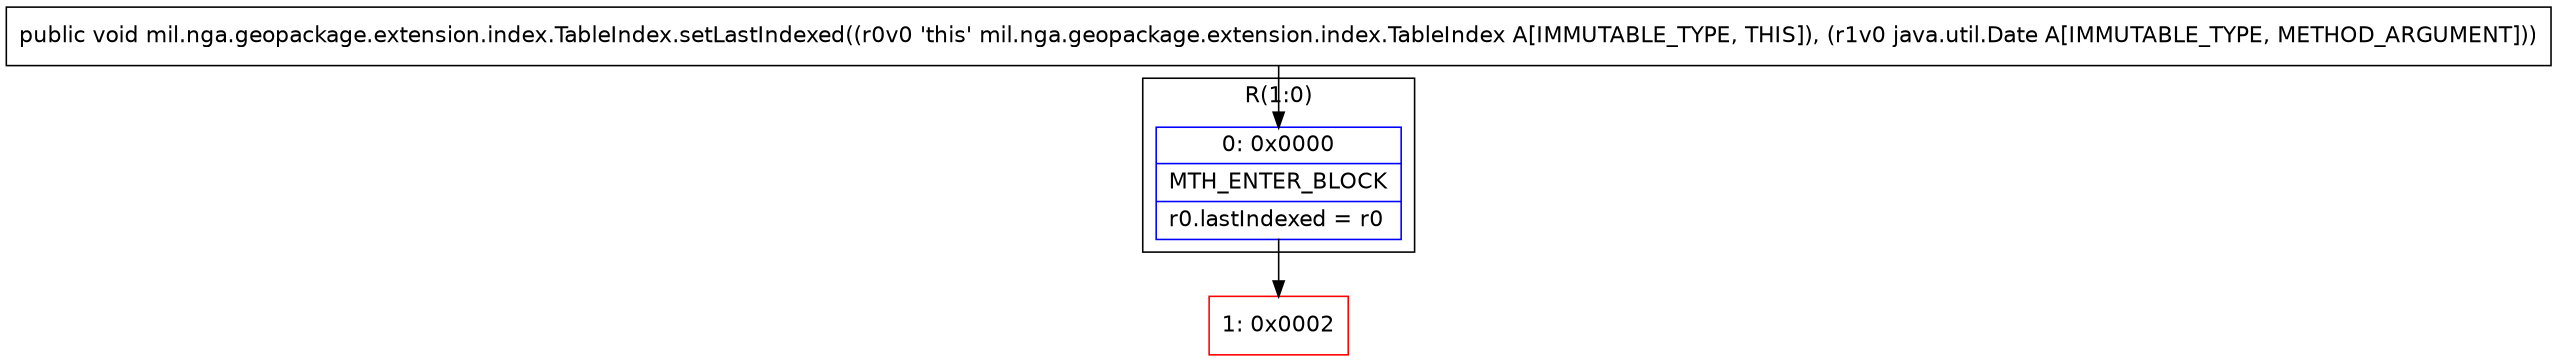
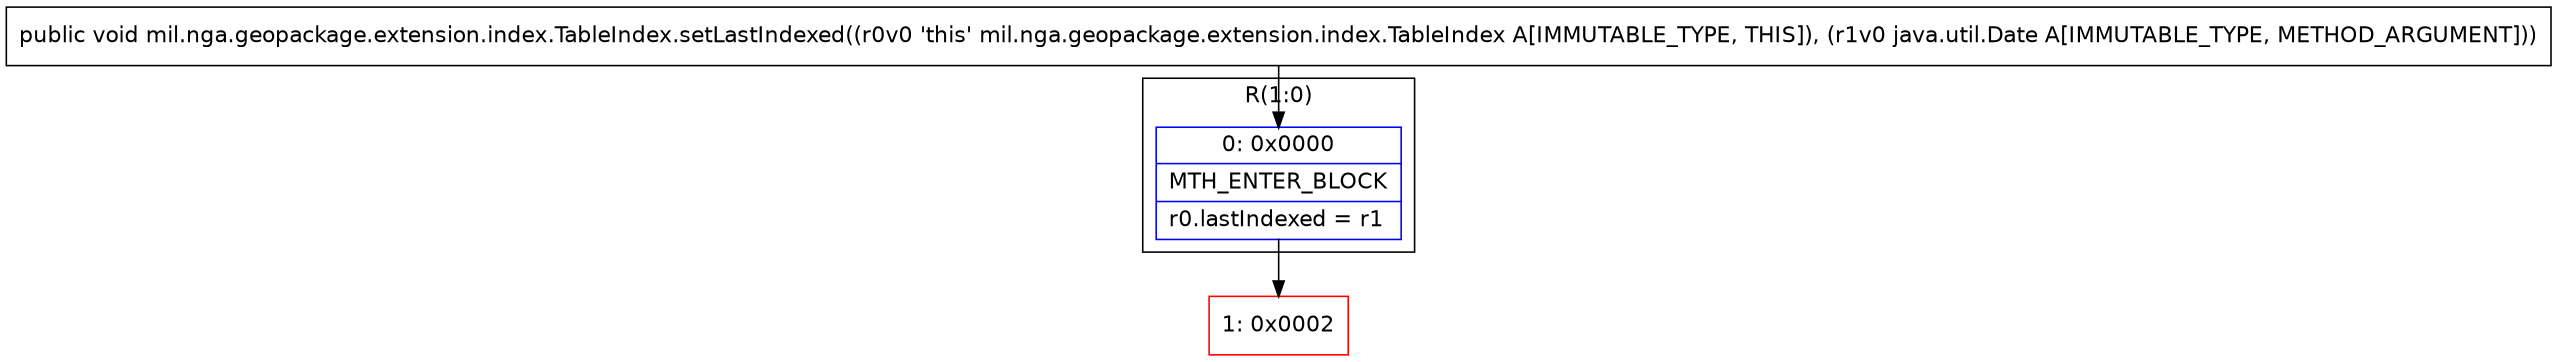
(1276, 220) -> (1276, 220)
